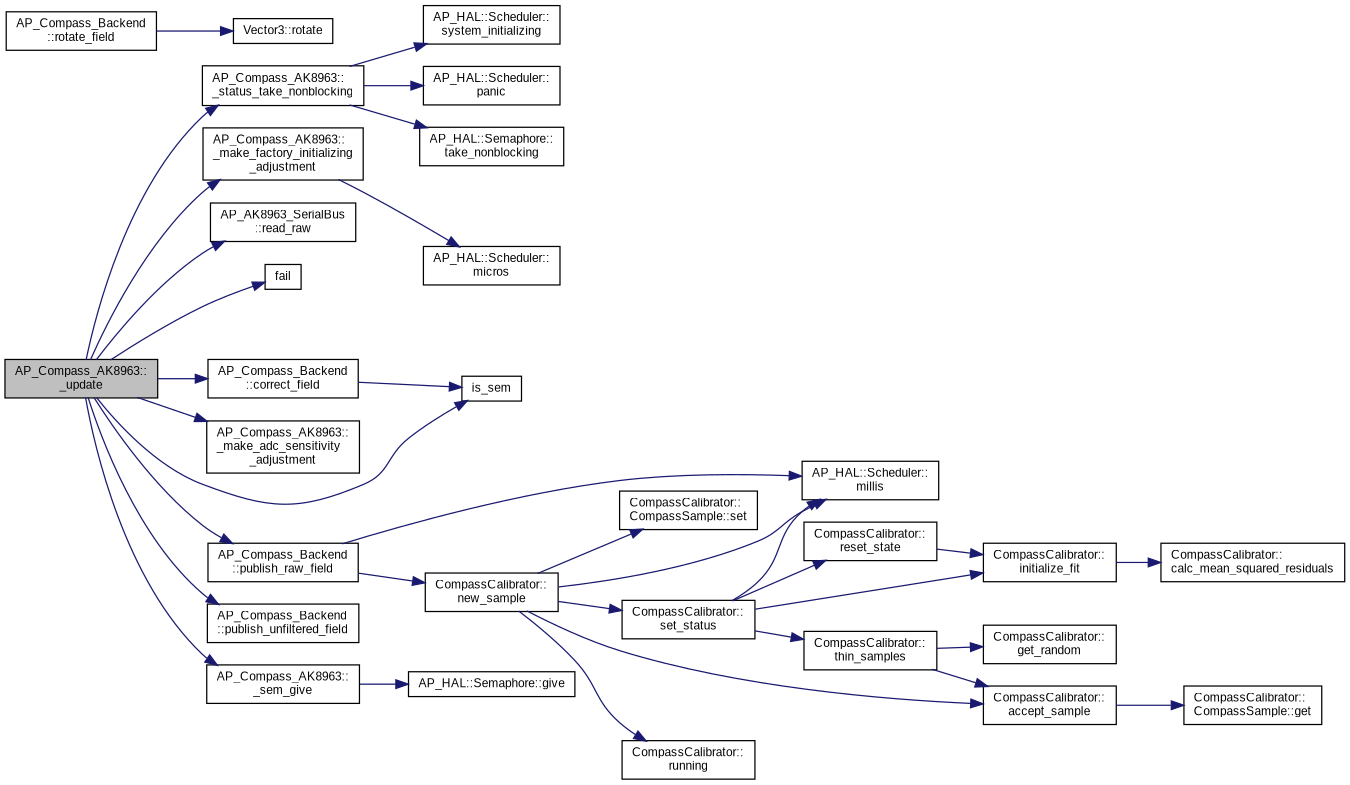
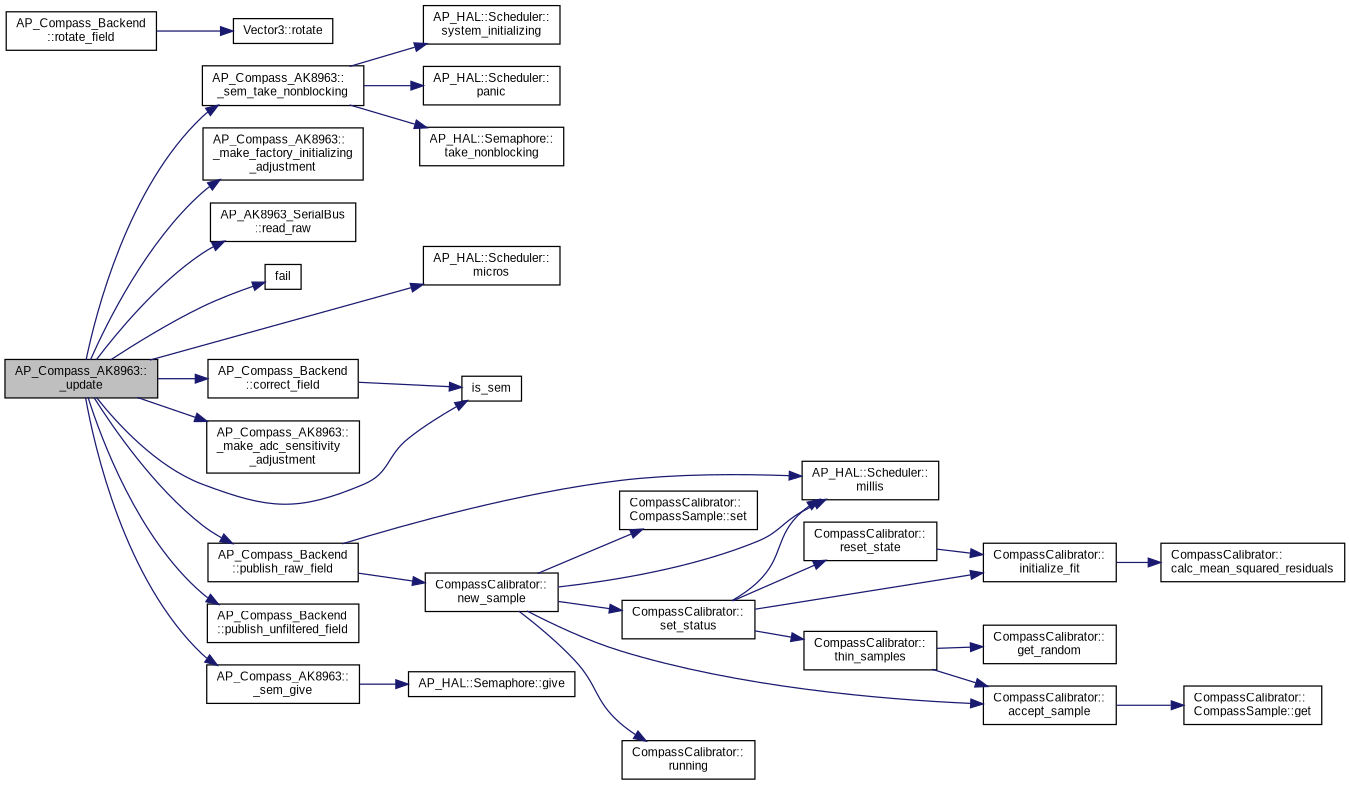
(283, 86) -> (283, 86)
(394, 209) -> (280, 324)
